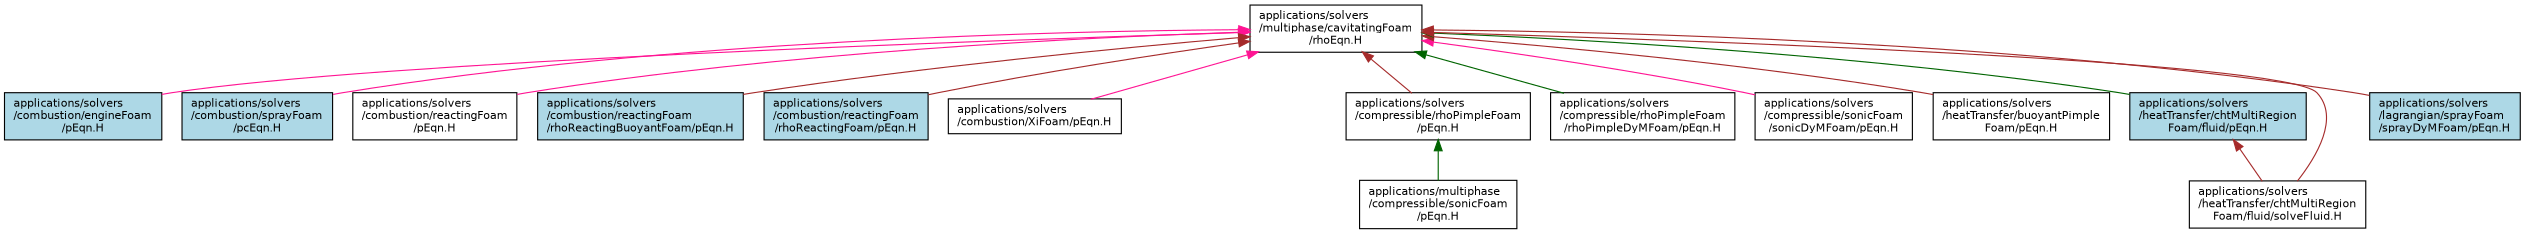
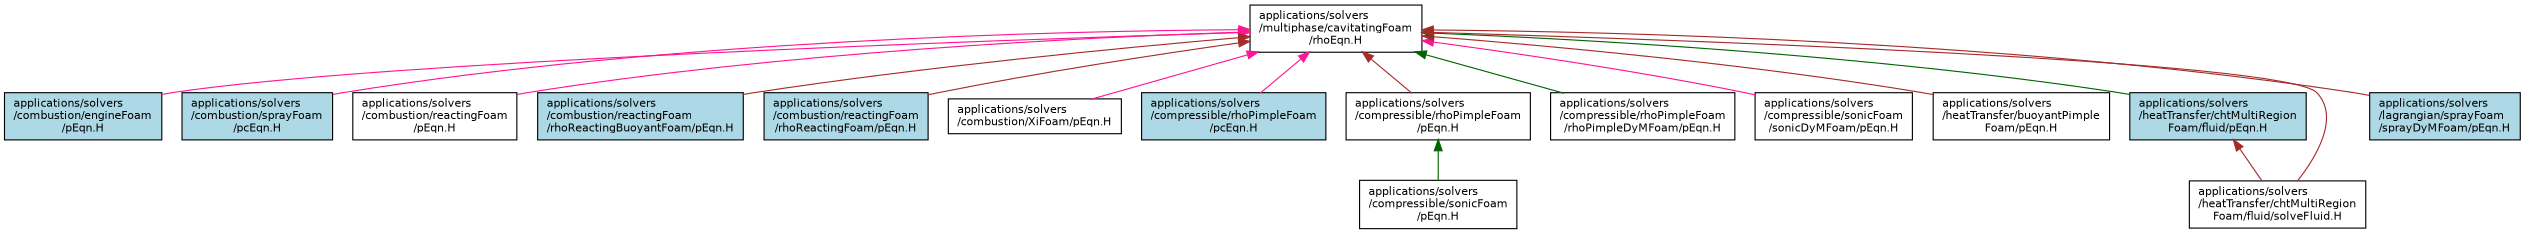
none -> (1234, 116)
(1438, 204) -> (1438, 204)
